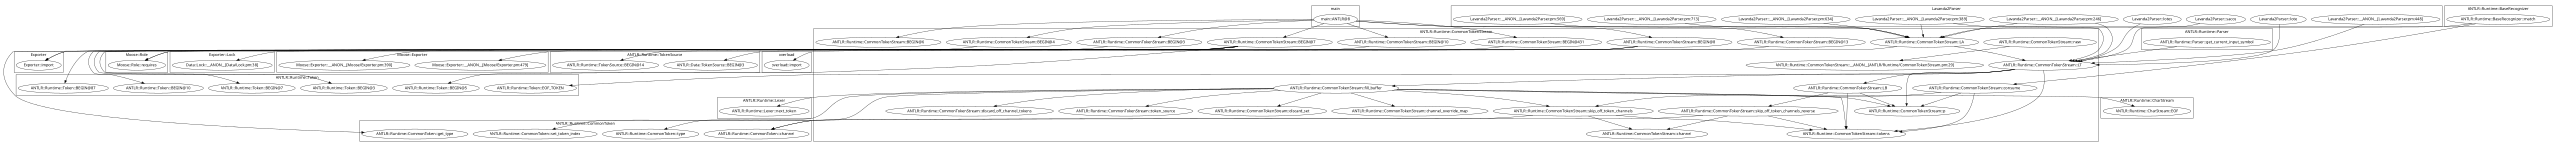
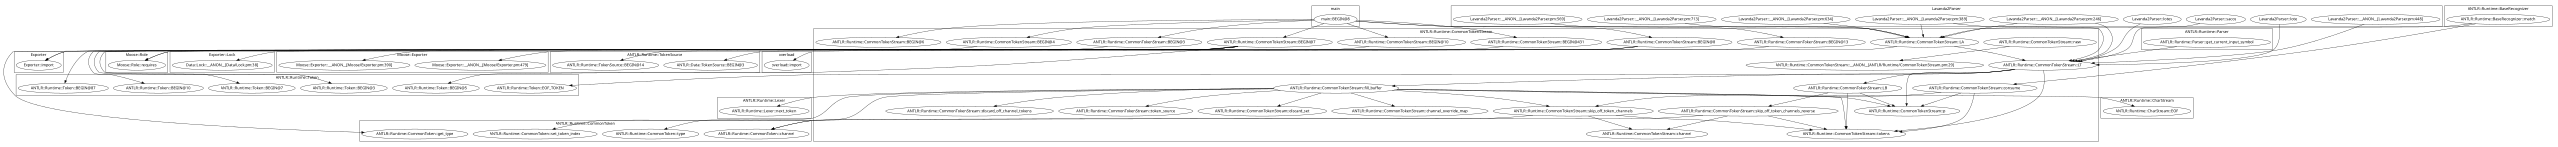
(1336, 19) -> (1336, 19)
